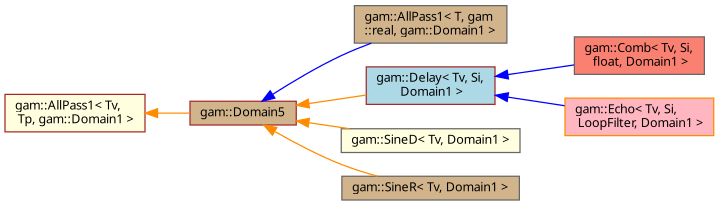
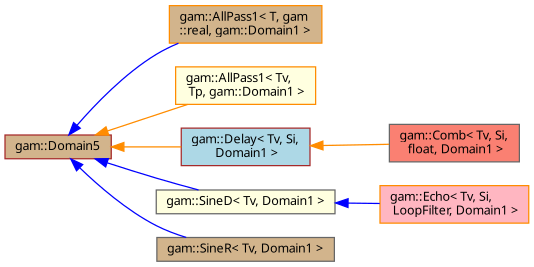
(431, 24) -> (246, 24)
(541, 70) -> (356, 145)
(536, 101) -> (364, 203)
(75, 113) -> (246, 86)
(174, 113) -> (147, 118)
(329, 126) -> (153, 177)
(325, 157) -> (129, 209)
